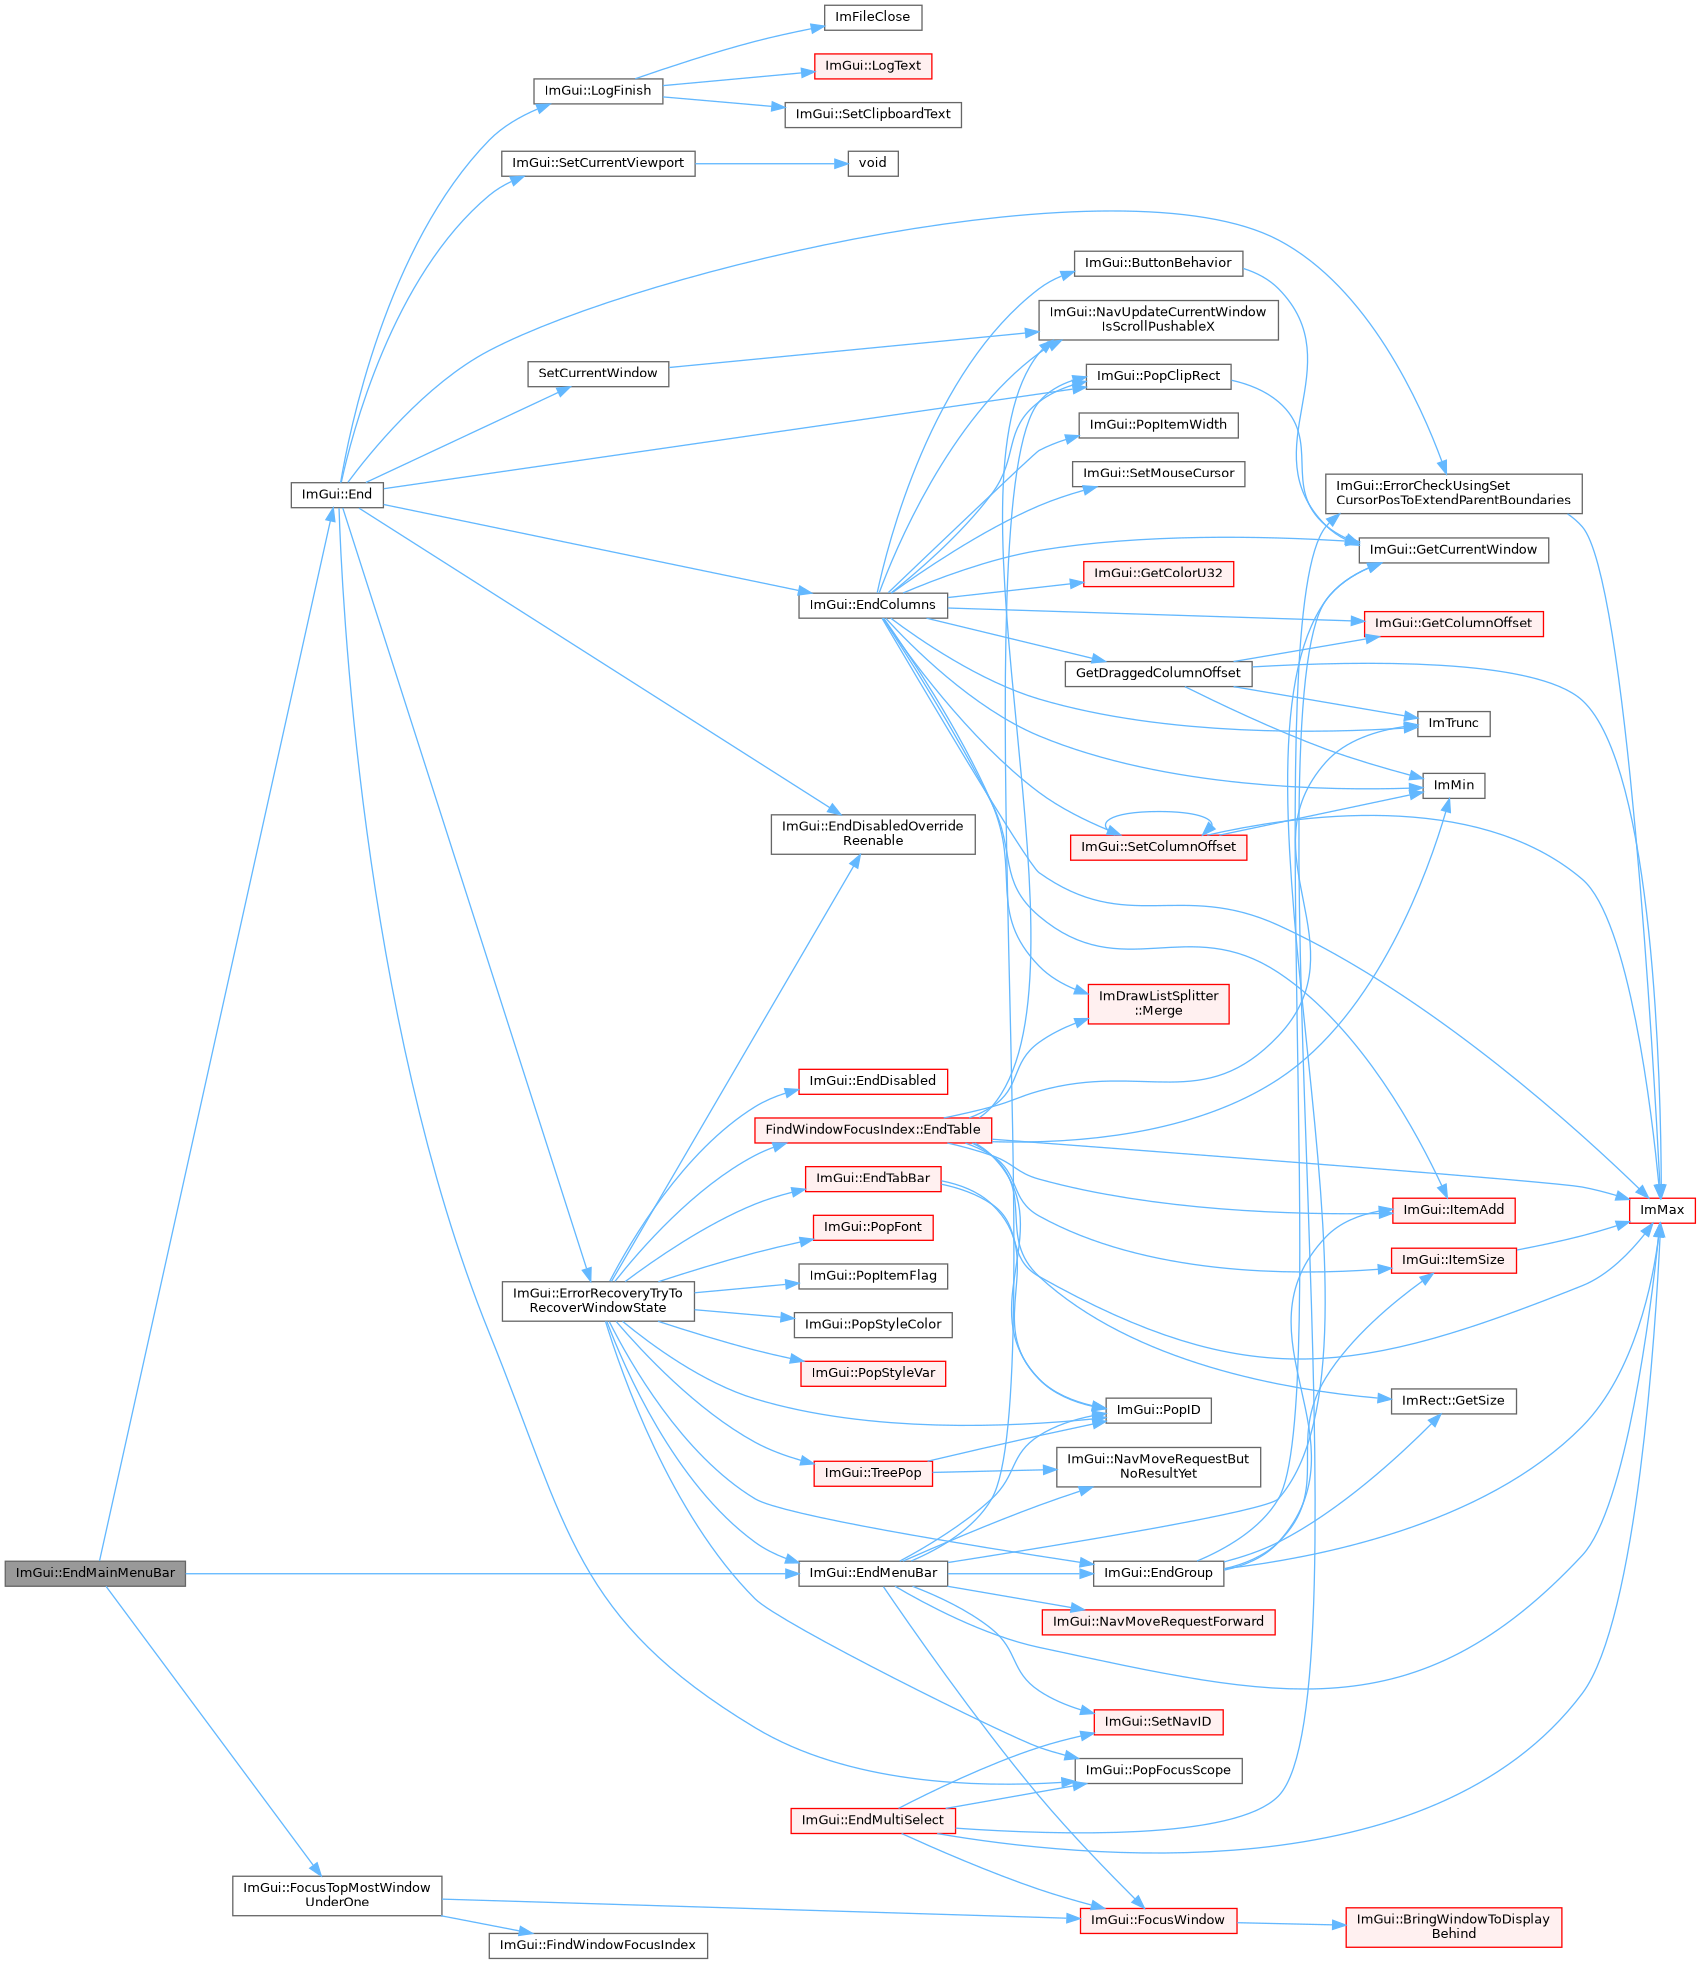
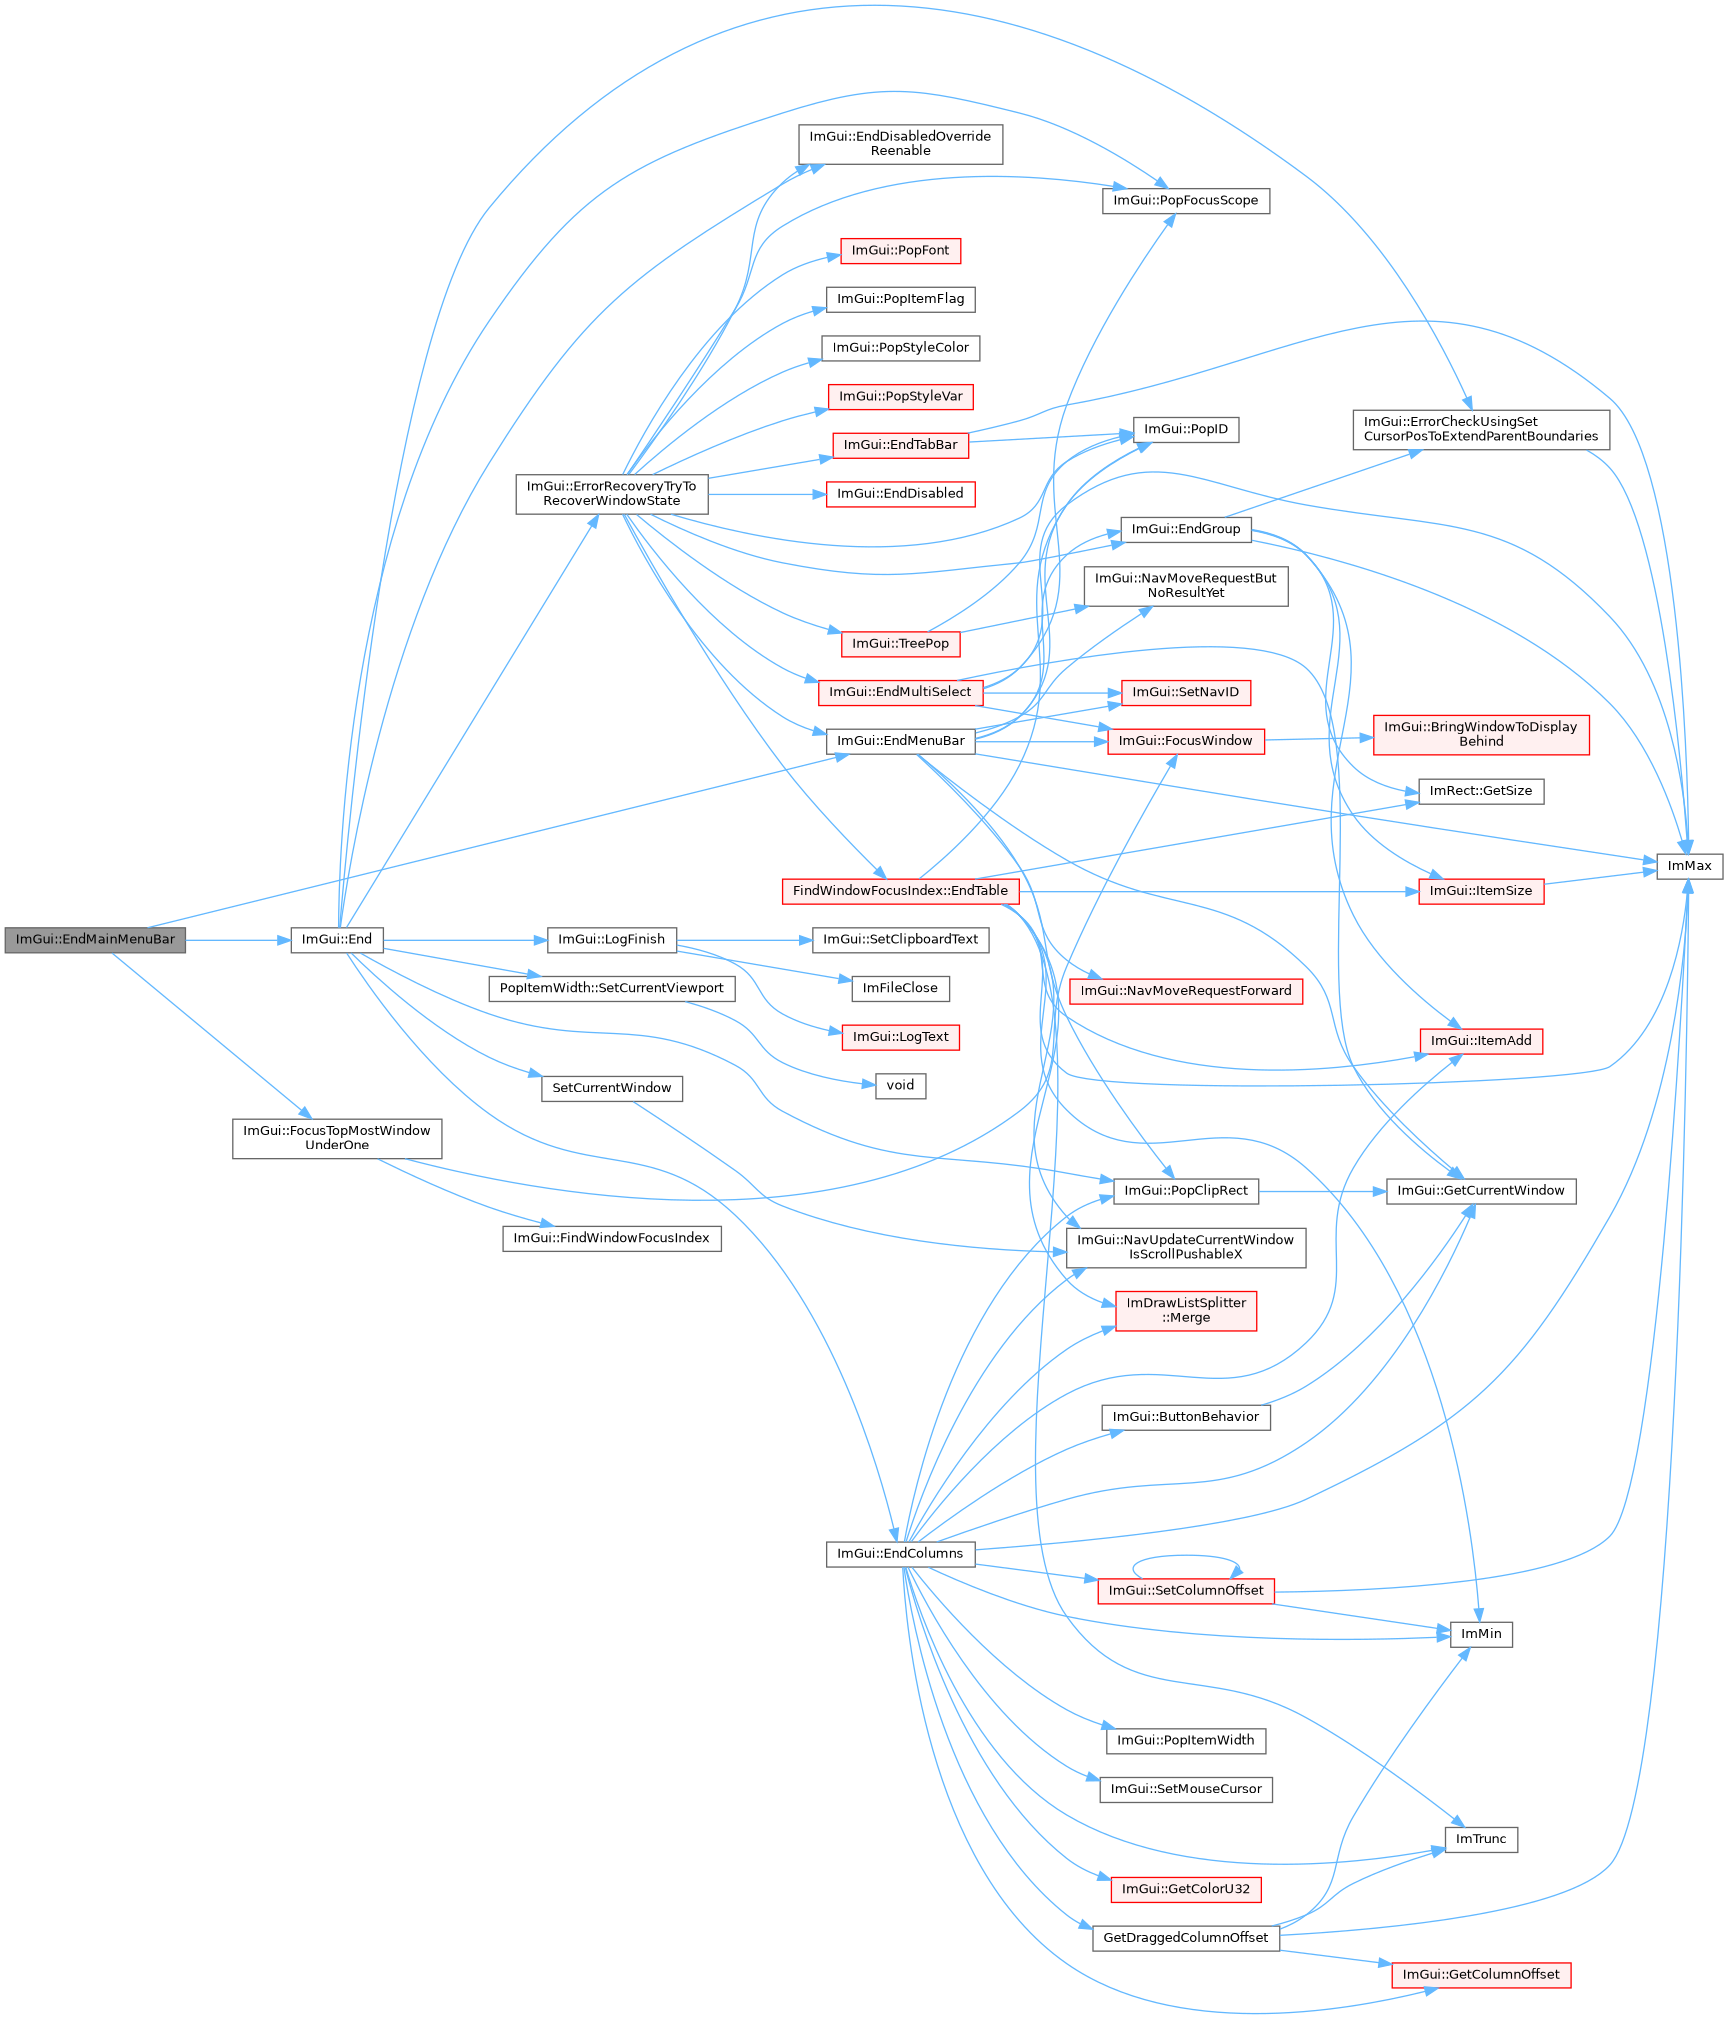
(598, 164) -> (612, 989)
none -> (706, 608)
(1663, 1211) -> (1690, 867)
